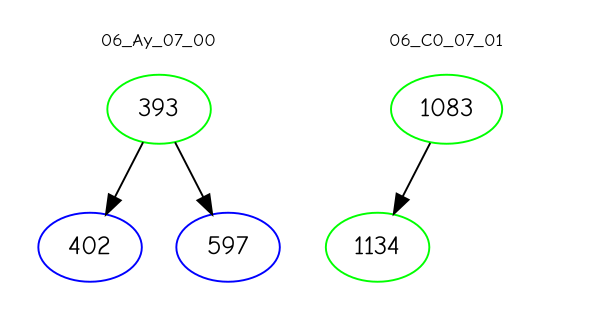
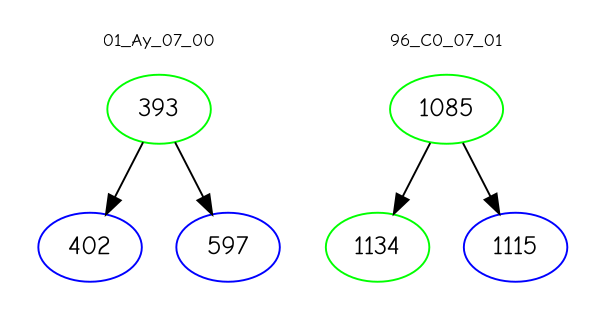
(159, 41) -> (159, 41)
(447, 41) -> (447, 41)
(447, 109) -> (447, 109)
none -> (516, 247)
